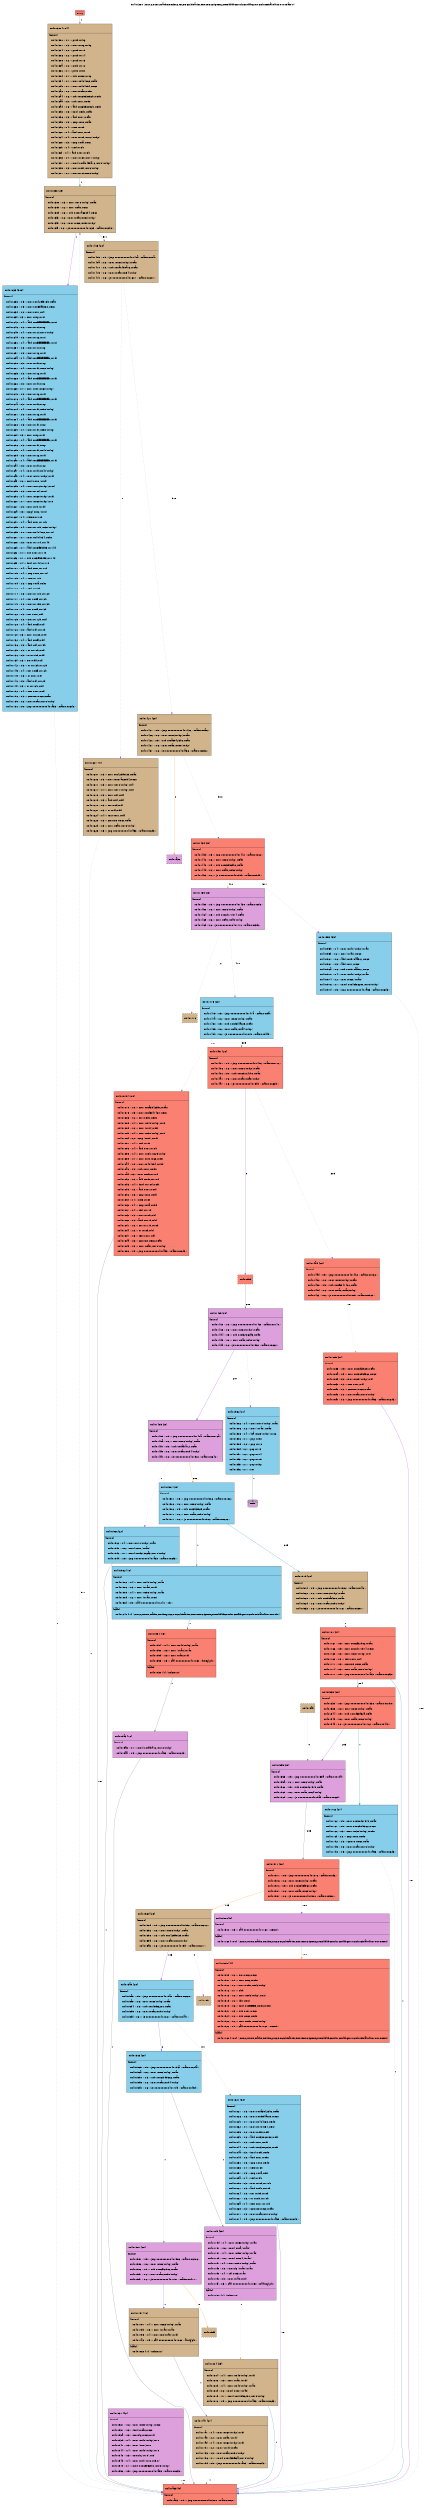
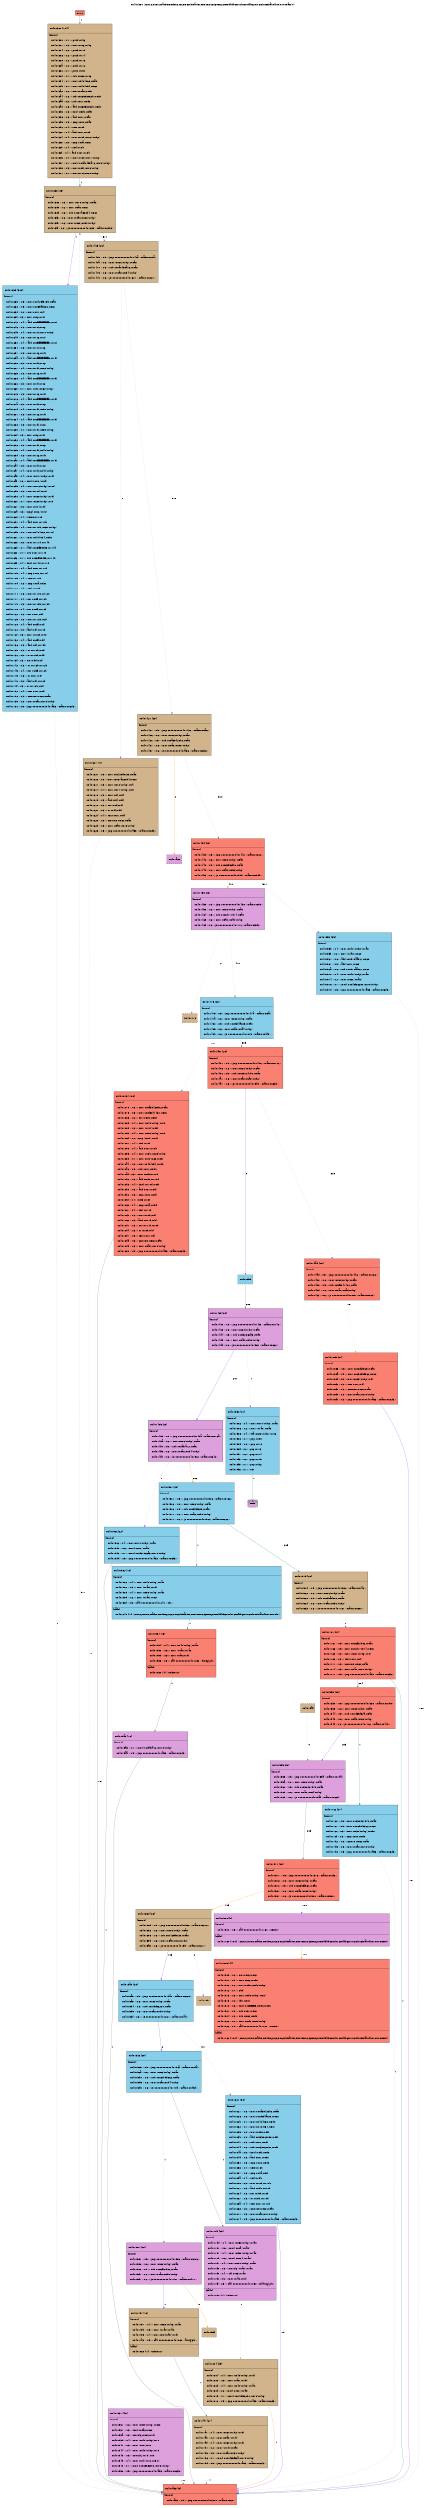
(245, 1279) -> (245, 1279)
(274, 2458) -> (274, 2458)
